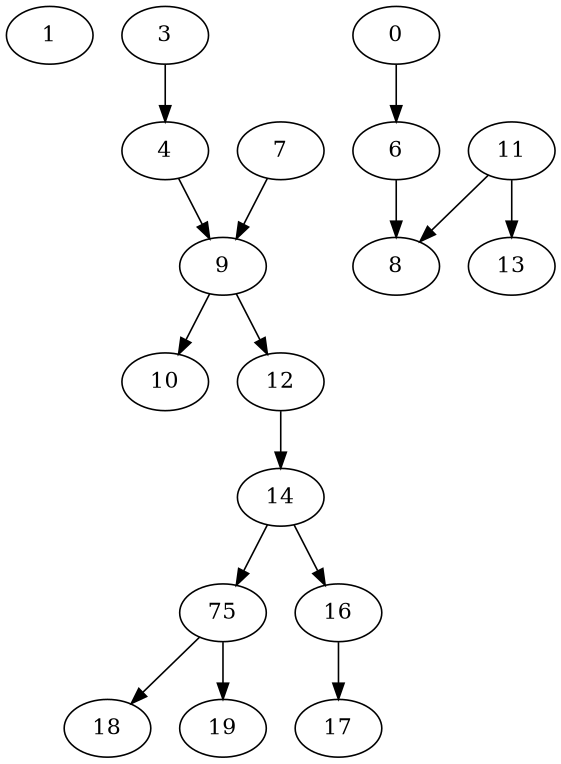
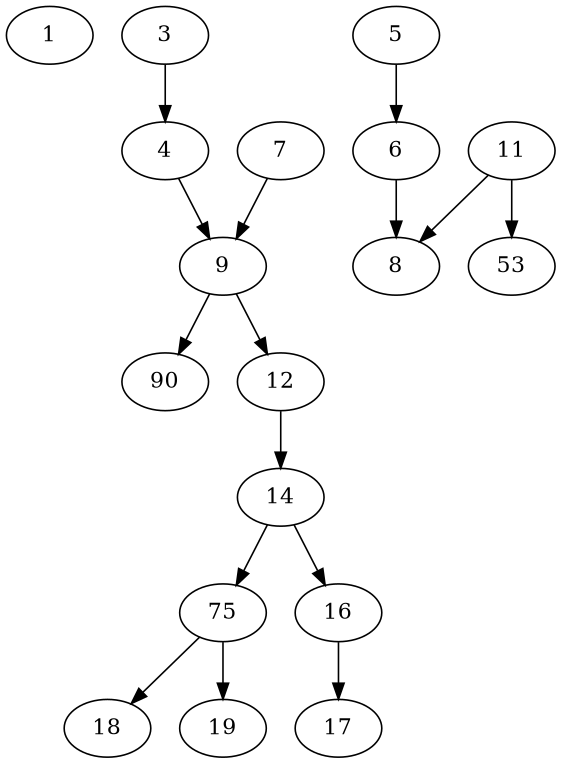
(396, 35) -> (396, 35)
(512, 266) -> (512, 266)
(165, 382) -> (165, 382)
